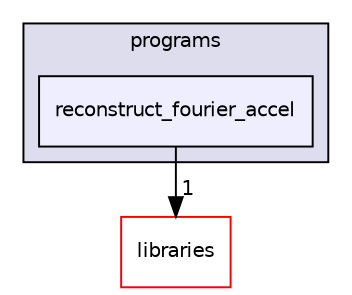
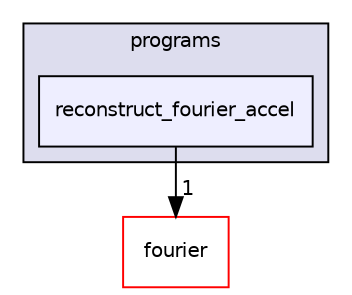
(176, 252) -> (176, 252)
